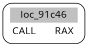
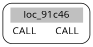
(43, 31) -> (46, 31)
